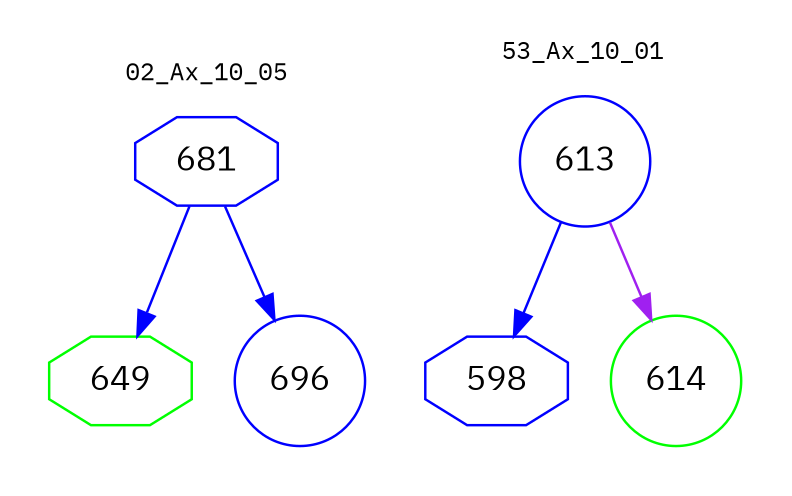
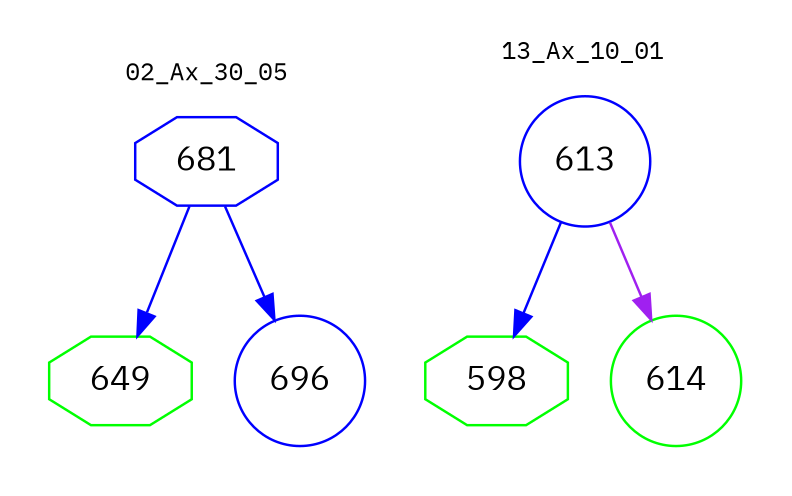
(584, 53) -> (584, 53)
(208, 74) -> (208, 74)
(497, 381) -> (497, 381)
